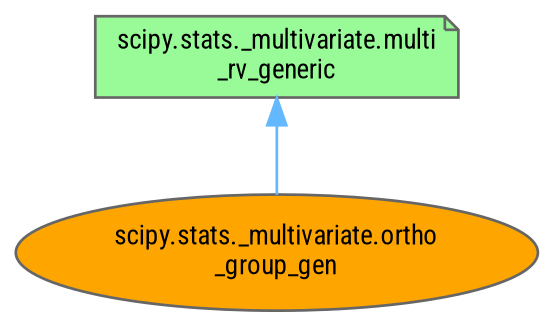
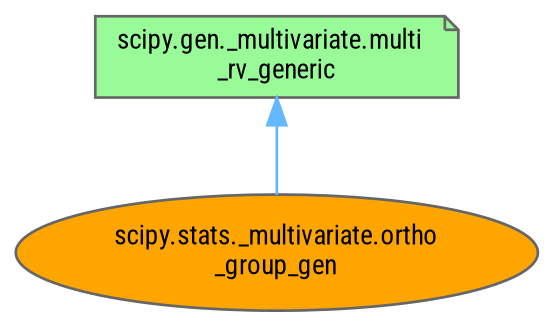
(277, 57) -> (277, 57)
